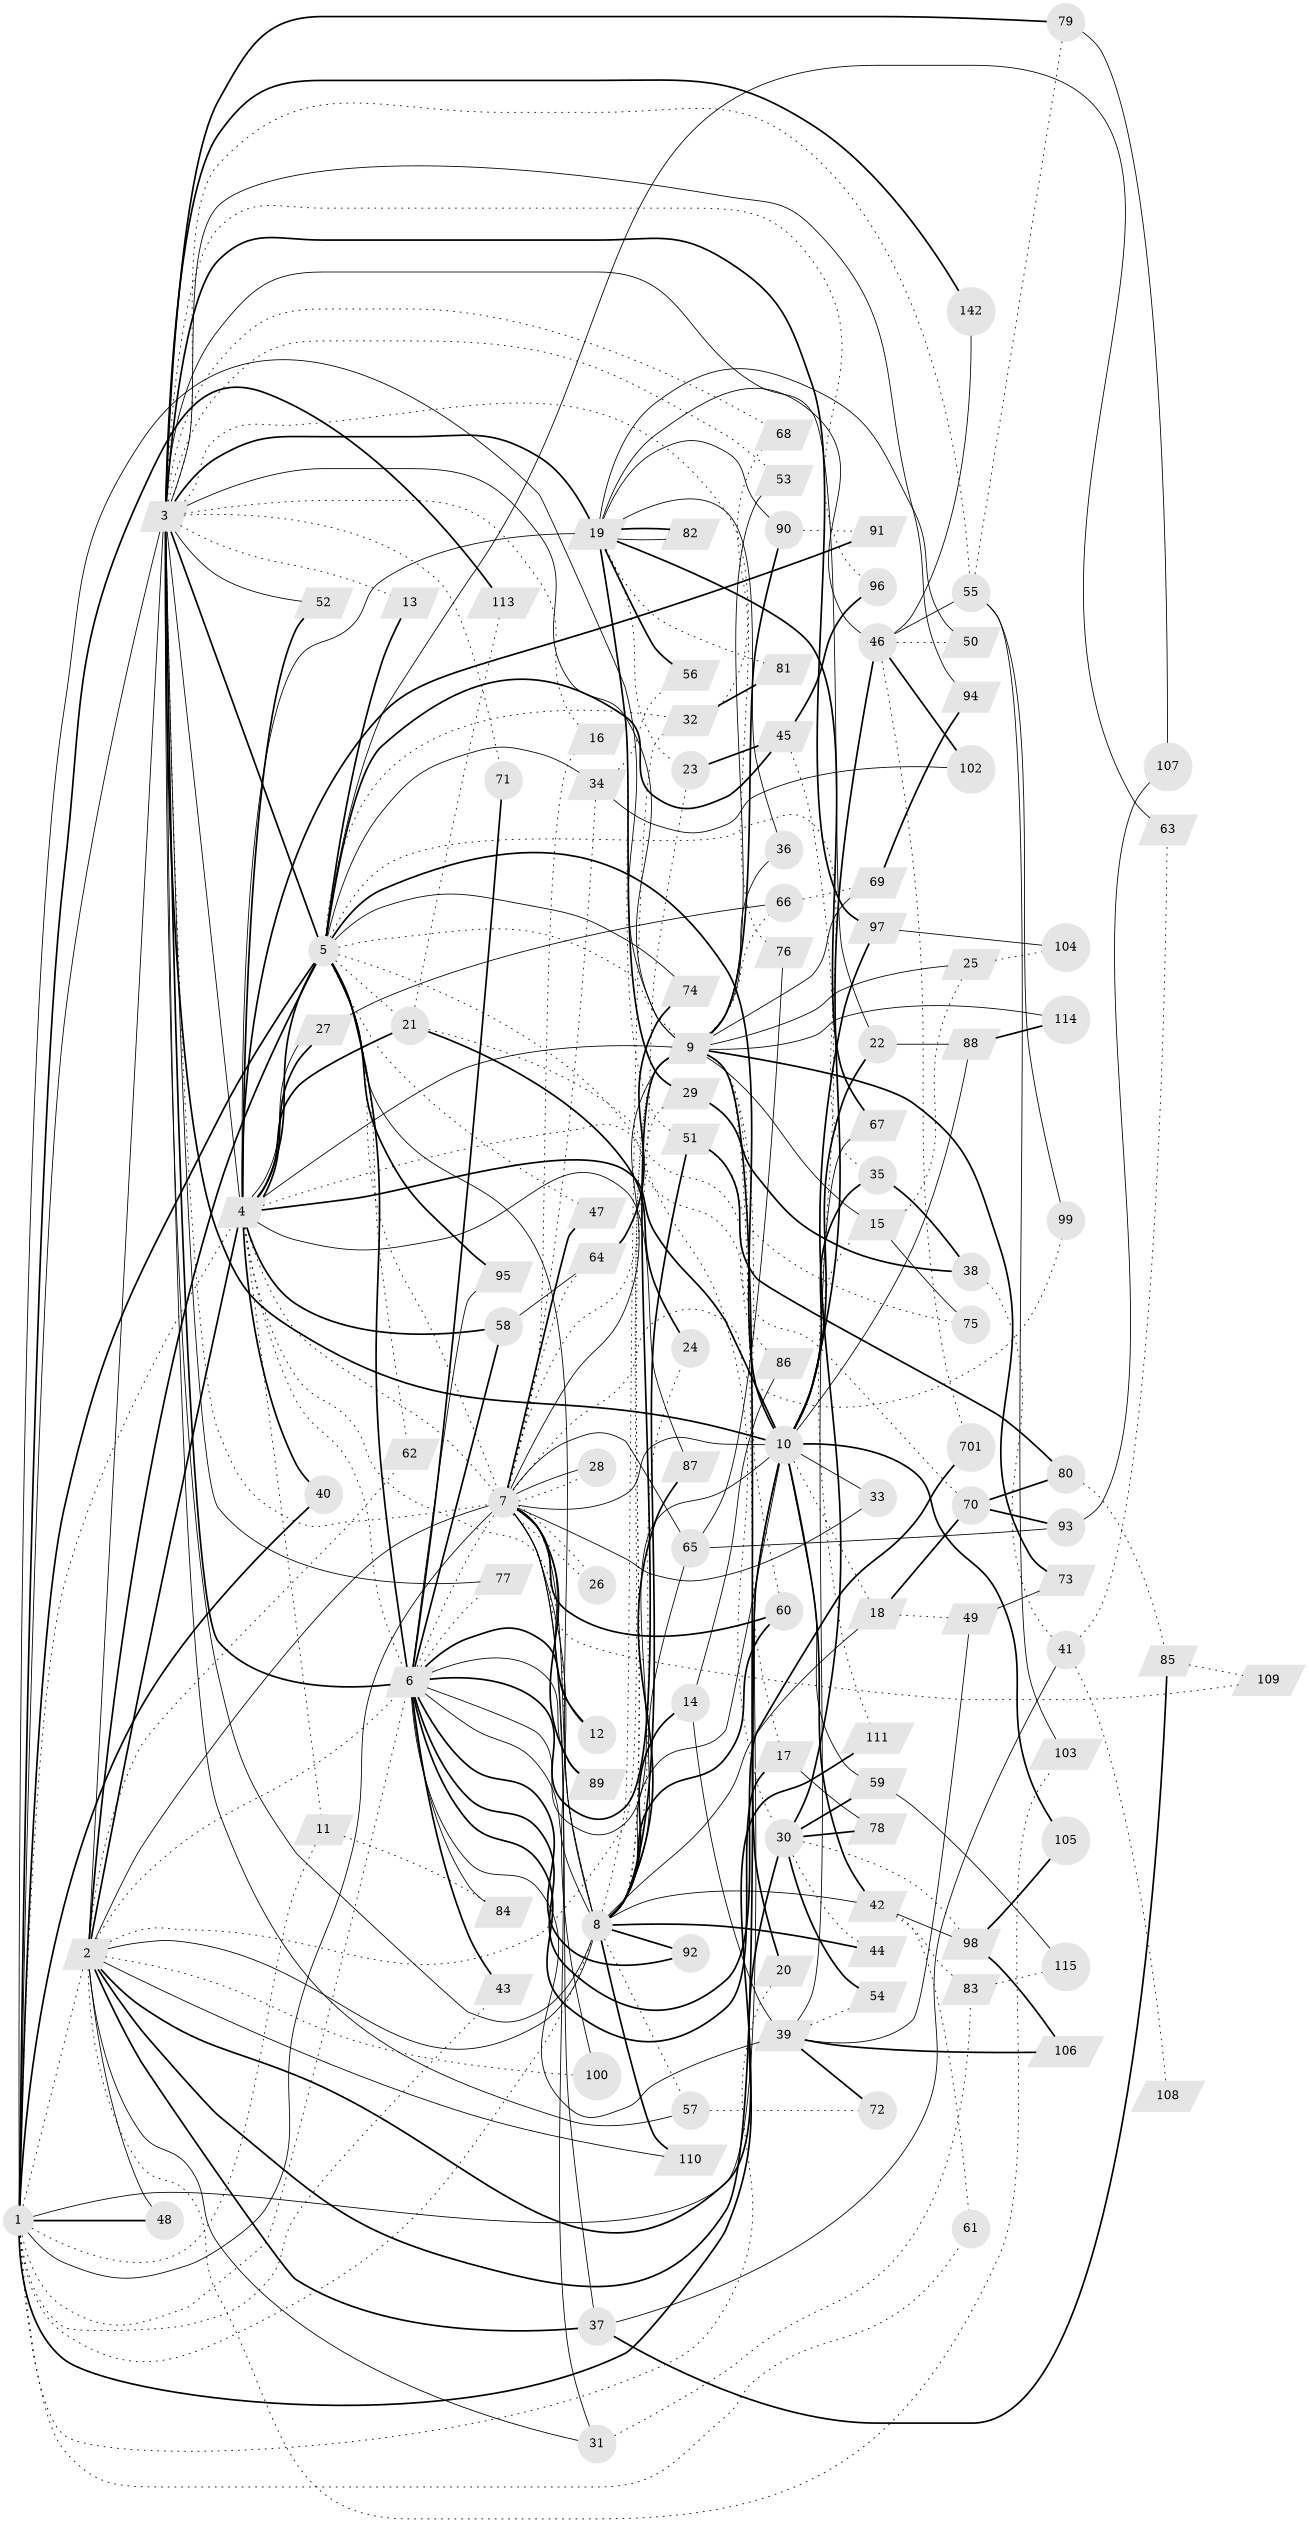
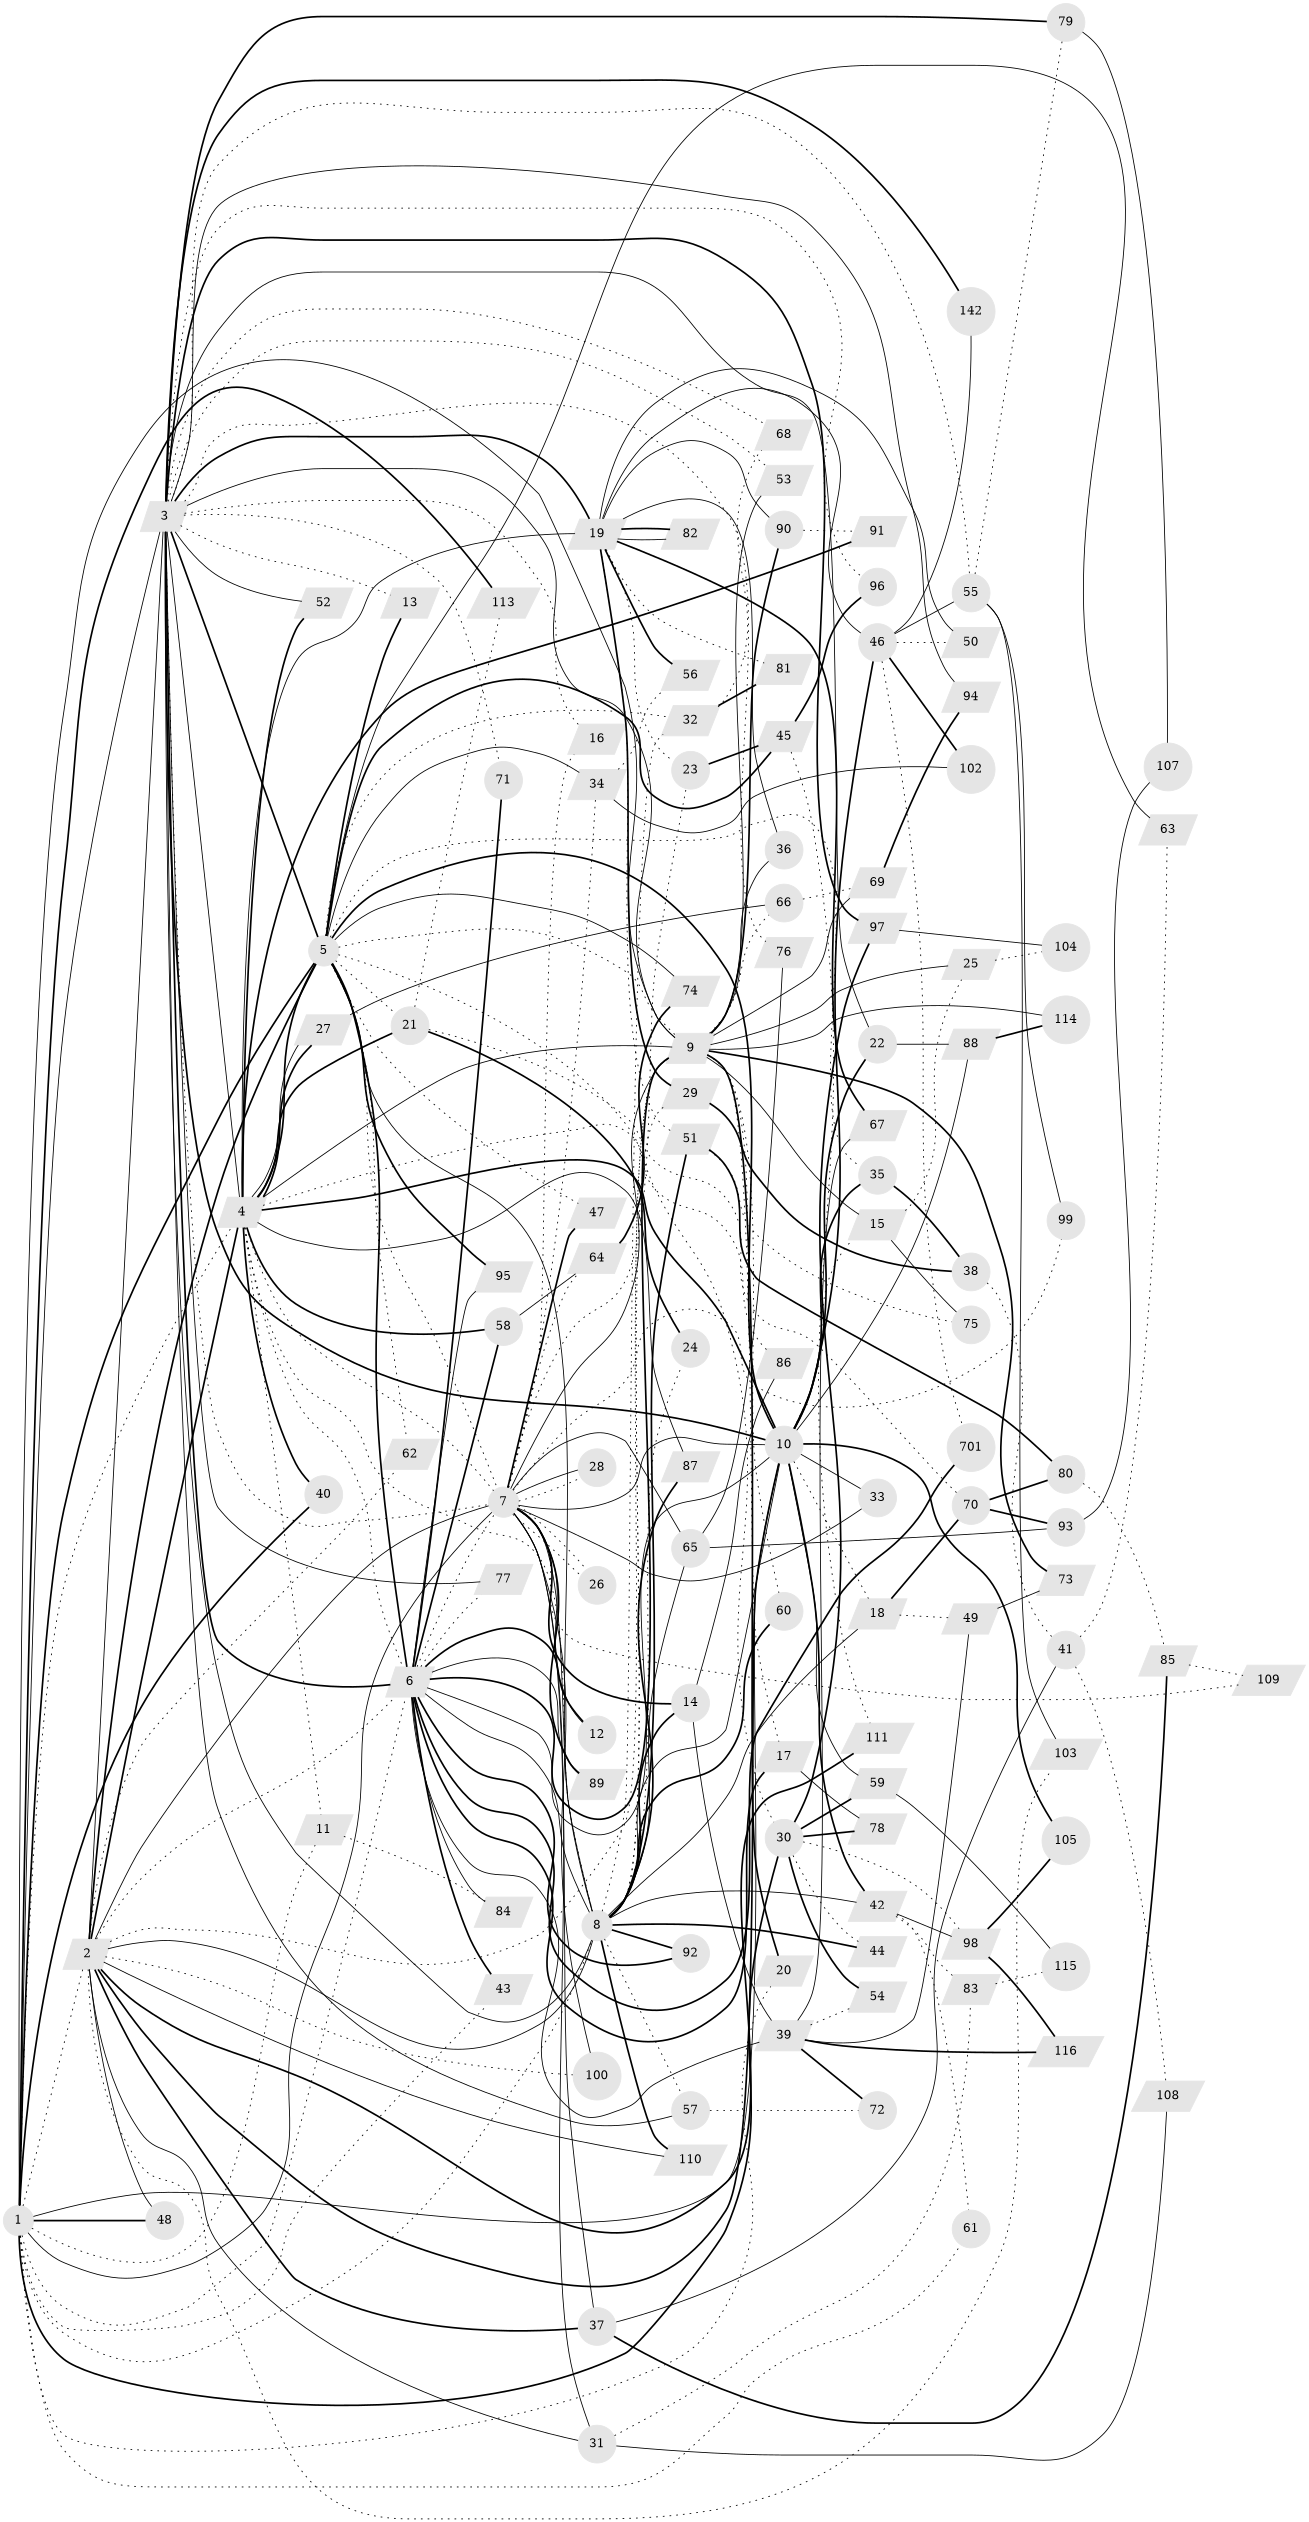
(606, 1629) -> (570, 1673)
(1066, 2052) -> (1066, 2052)
none -> (1029, 2459)
